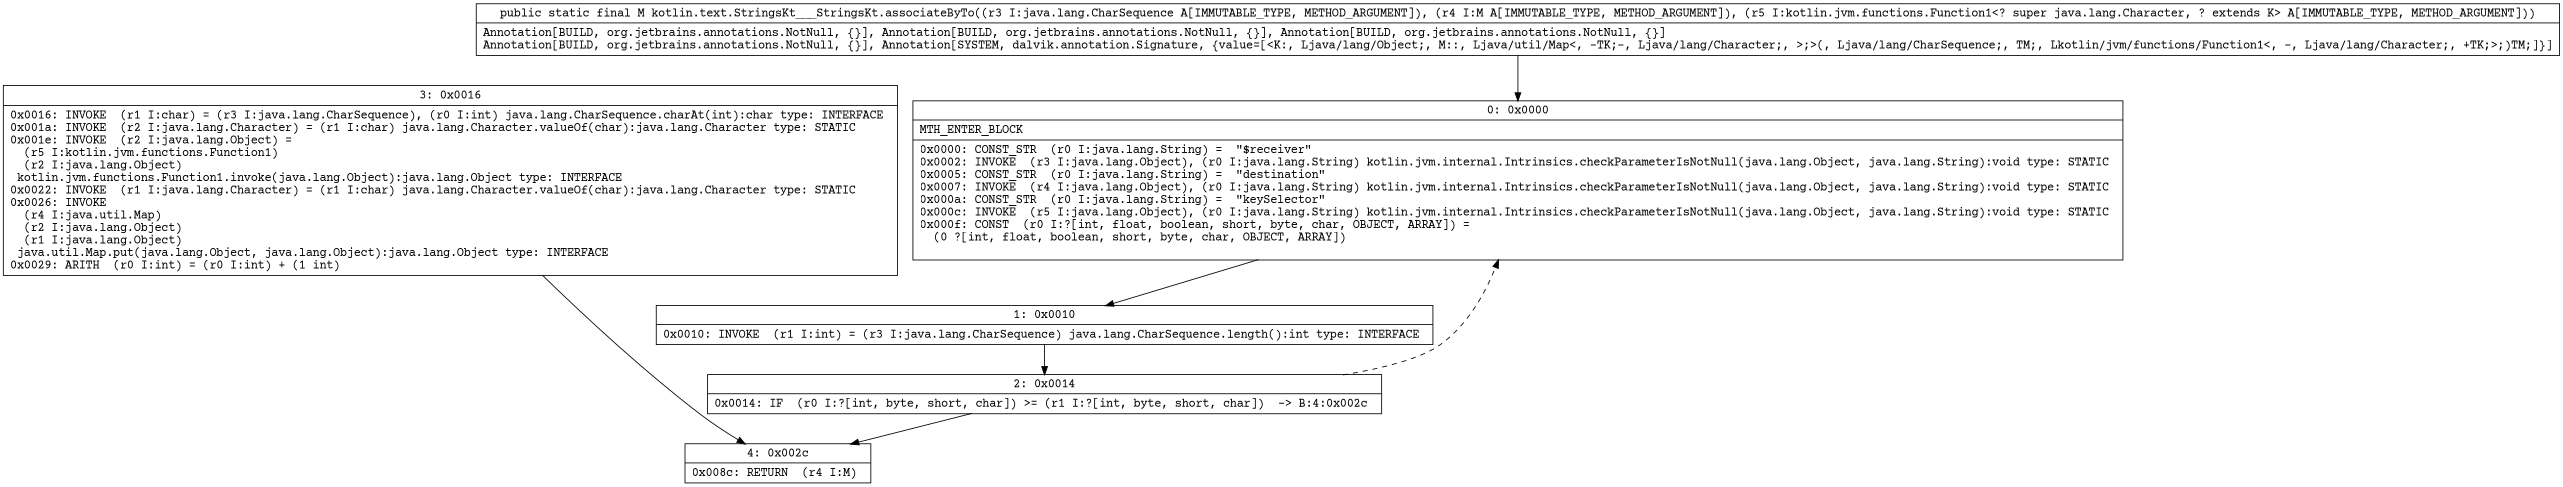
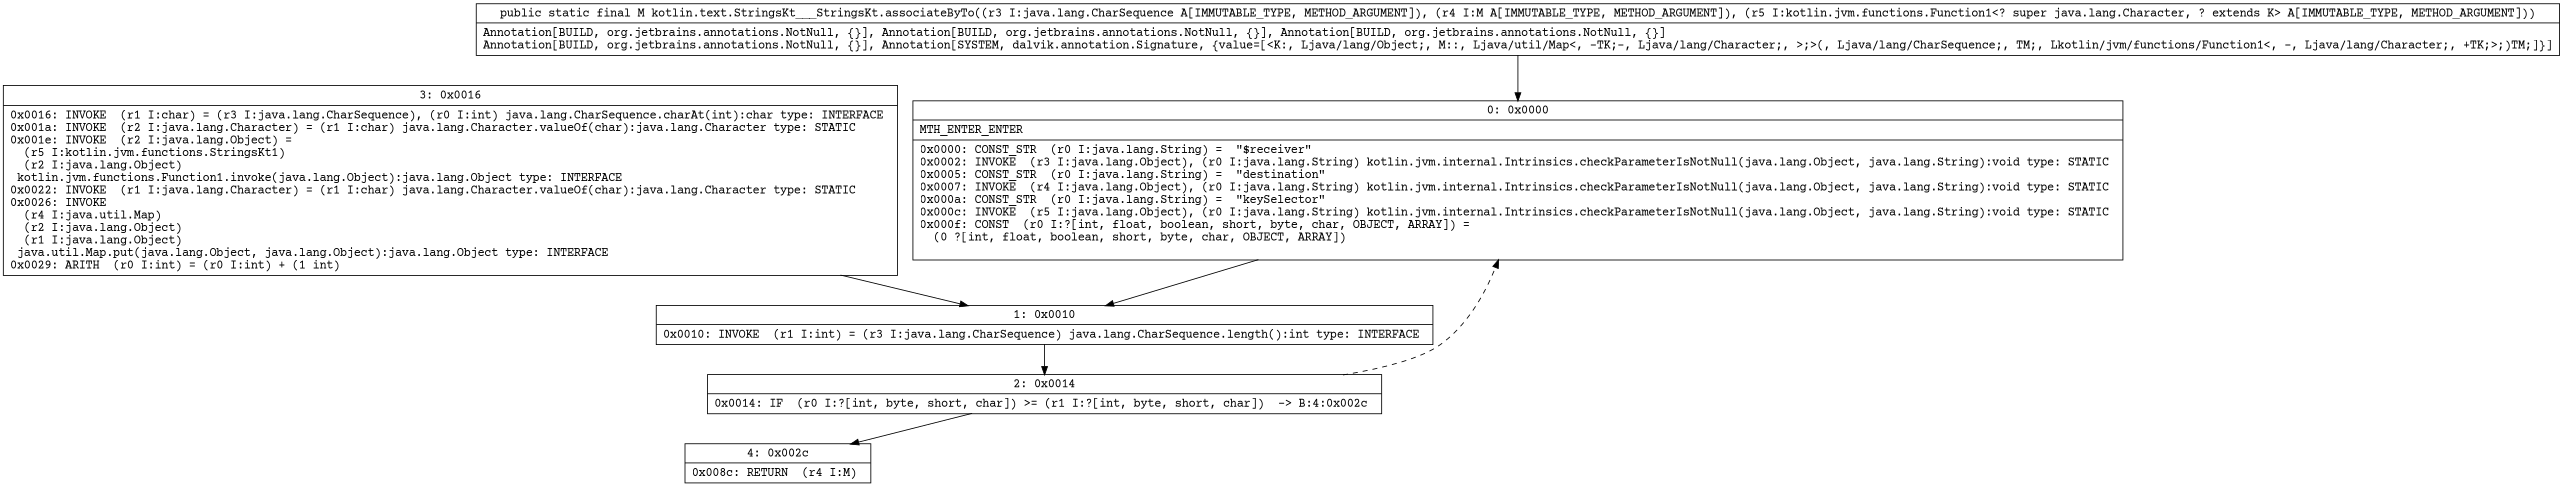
(971, 130) -> (971, 130)
(144, 152) -> (148, 152)
(637, 362) -> (900, 289)
